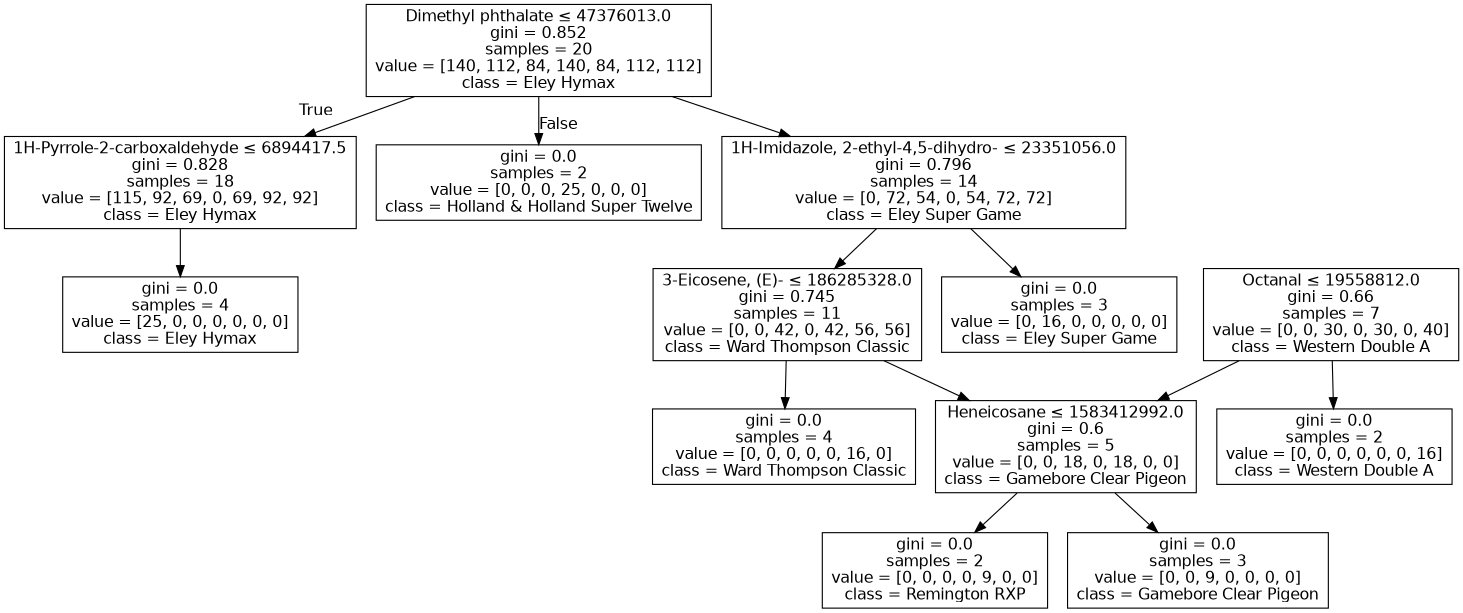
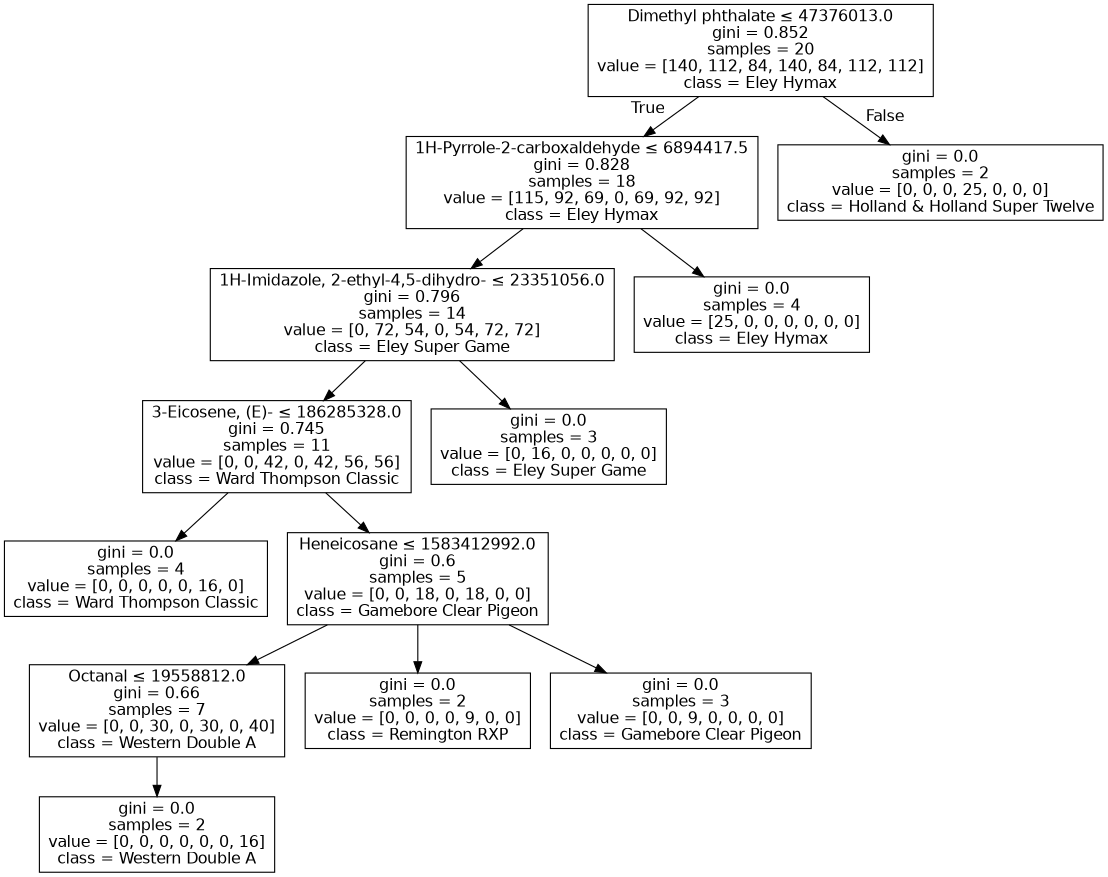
(726, 115) -> (502, 245)
(1203, 378) -> (292, 642)
